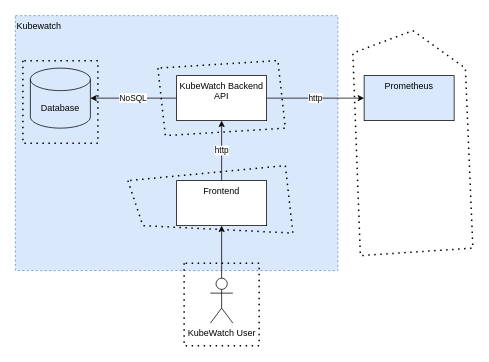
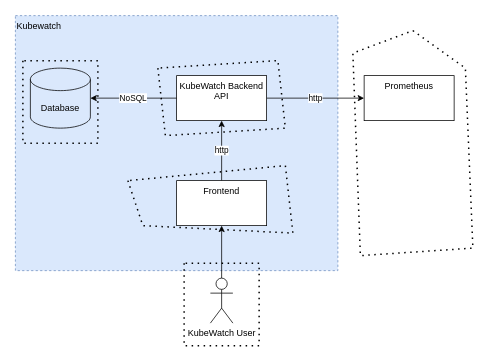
(409, 98) -> (409, 98)
